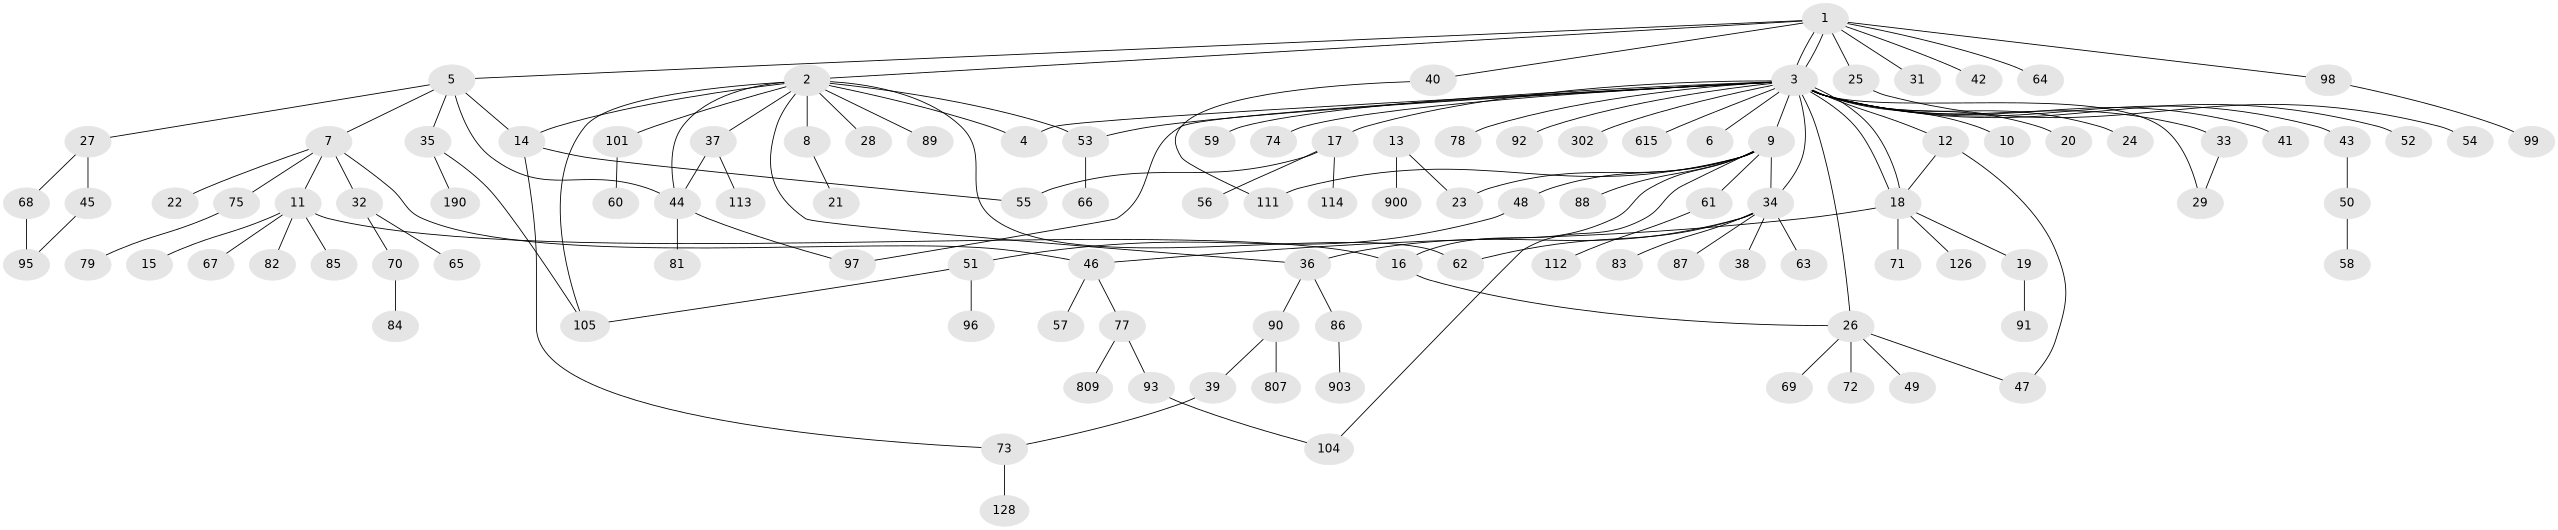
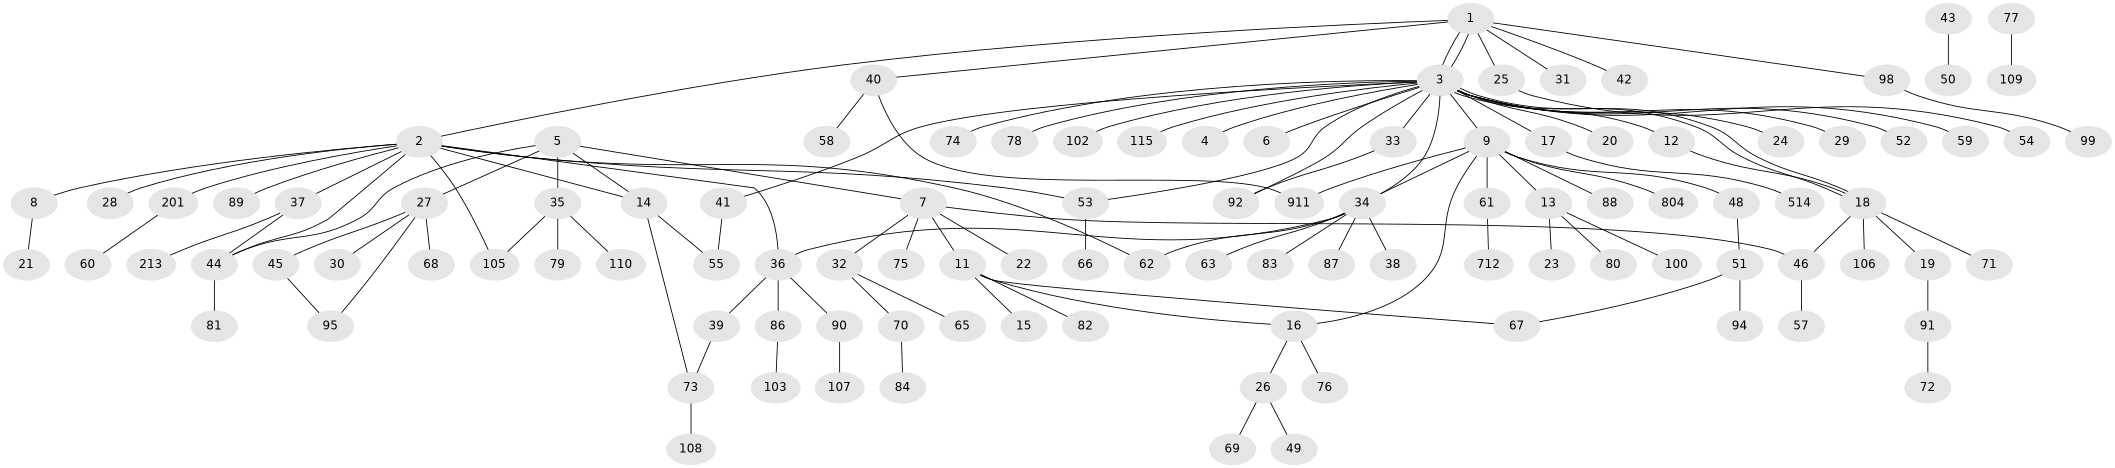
(1139, 49) -> none
(2041, 80) -> none
(918, 106) -> none
(2071, 111) -> none
(618, 142) -> (173, 203)
(1583, 142) -> (1078, 142)
(1647, 142) -> (1142, 142)
(2007, 142) -> none
(1180, 173) -> (720, 234)
(1616, 173) -> (1518, 172)
(2212, 173) -> (1314, 172)
(1834, 201) -> none
(455, 203) -> (621, 265)
(741, 203) -> (151, 265)
(1205, 203) -> none
(1268, 203) -> (1299, 203)
(1332, 203) -> (1800, 203)
(1397, 203) -> (1677, 265)
(26, 234) -> (379, 266)
(162, 234) -> (558, 234)
(2347, 234) -> (850, 111)
(334, 265) -> none
none -> (337, 265)
(852, 265) -> none
(1556, 265) -> (1489, 265)
none -> (1614, 265)
(1961, 265) -> (1865, 265)
(779, 296) -> (1632, 302)
(1107, 296) -> none
(971, 326) -> (1740, 326)
(1245, 357) -> (747, 295)
(1851, 357) -> (1928, 357)
(1088, 388) -> (2012, 80)
(1151, 388) -> none
(1276, 388) -> (840, 388)
none -> (1325, 388)
(1340, 388) -> (776, 388)
(2023, 388) -> none
(1329, 449) -> (1673, 203)
(1004, 511) -> (691, 449)
